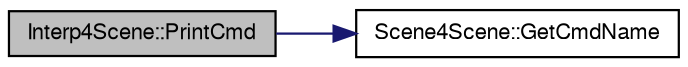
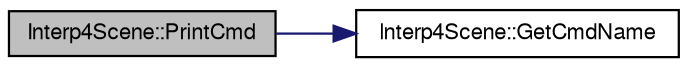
(518, 34) -> (518, 34)
